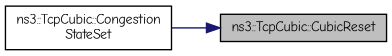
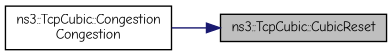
(88, 28) -> (88, 28)
